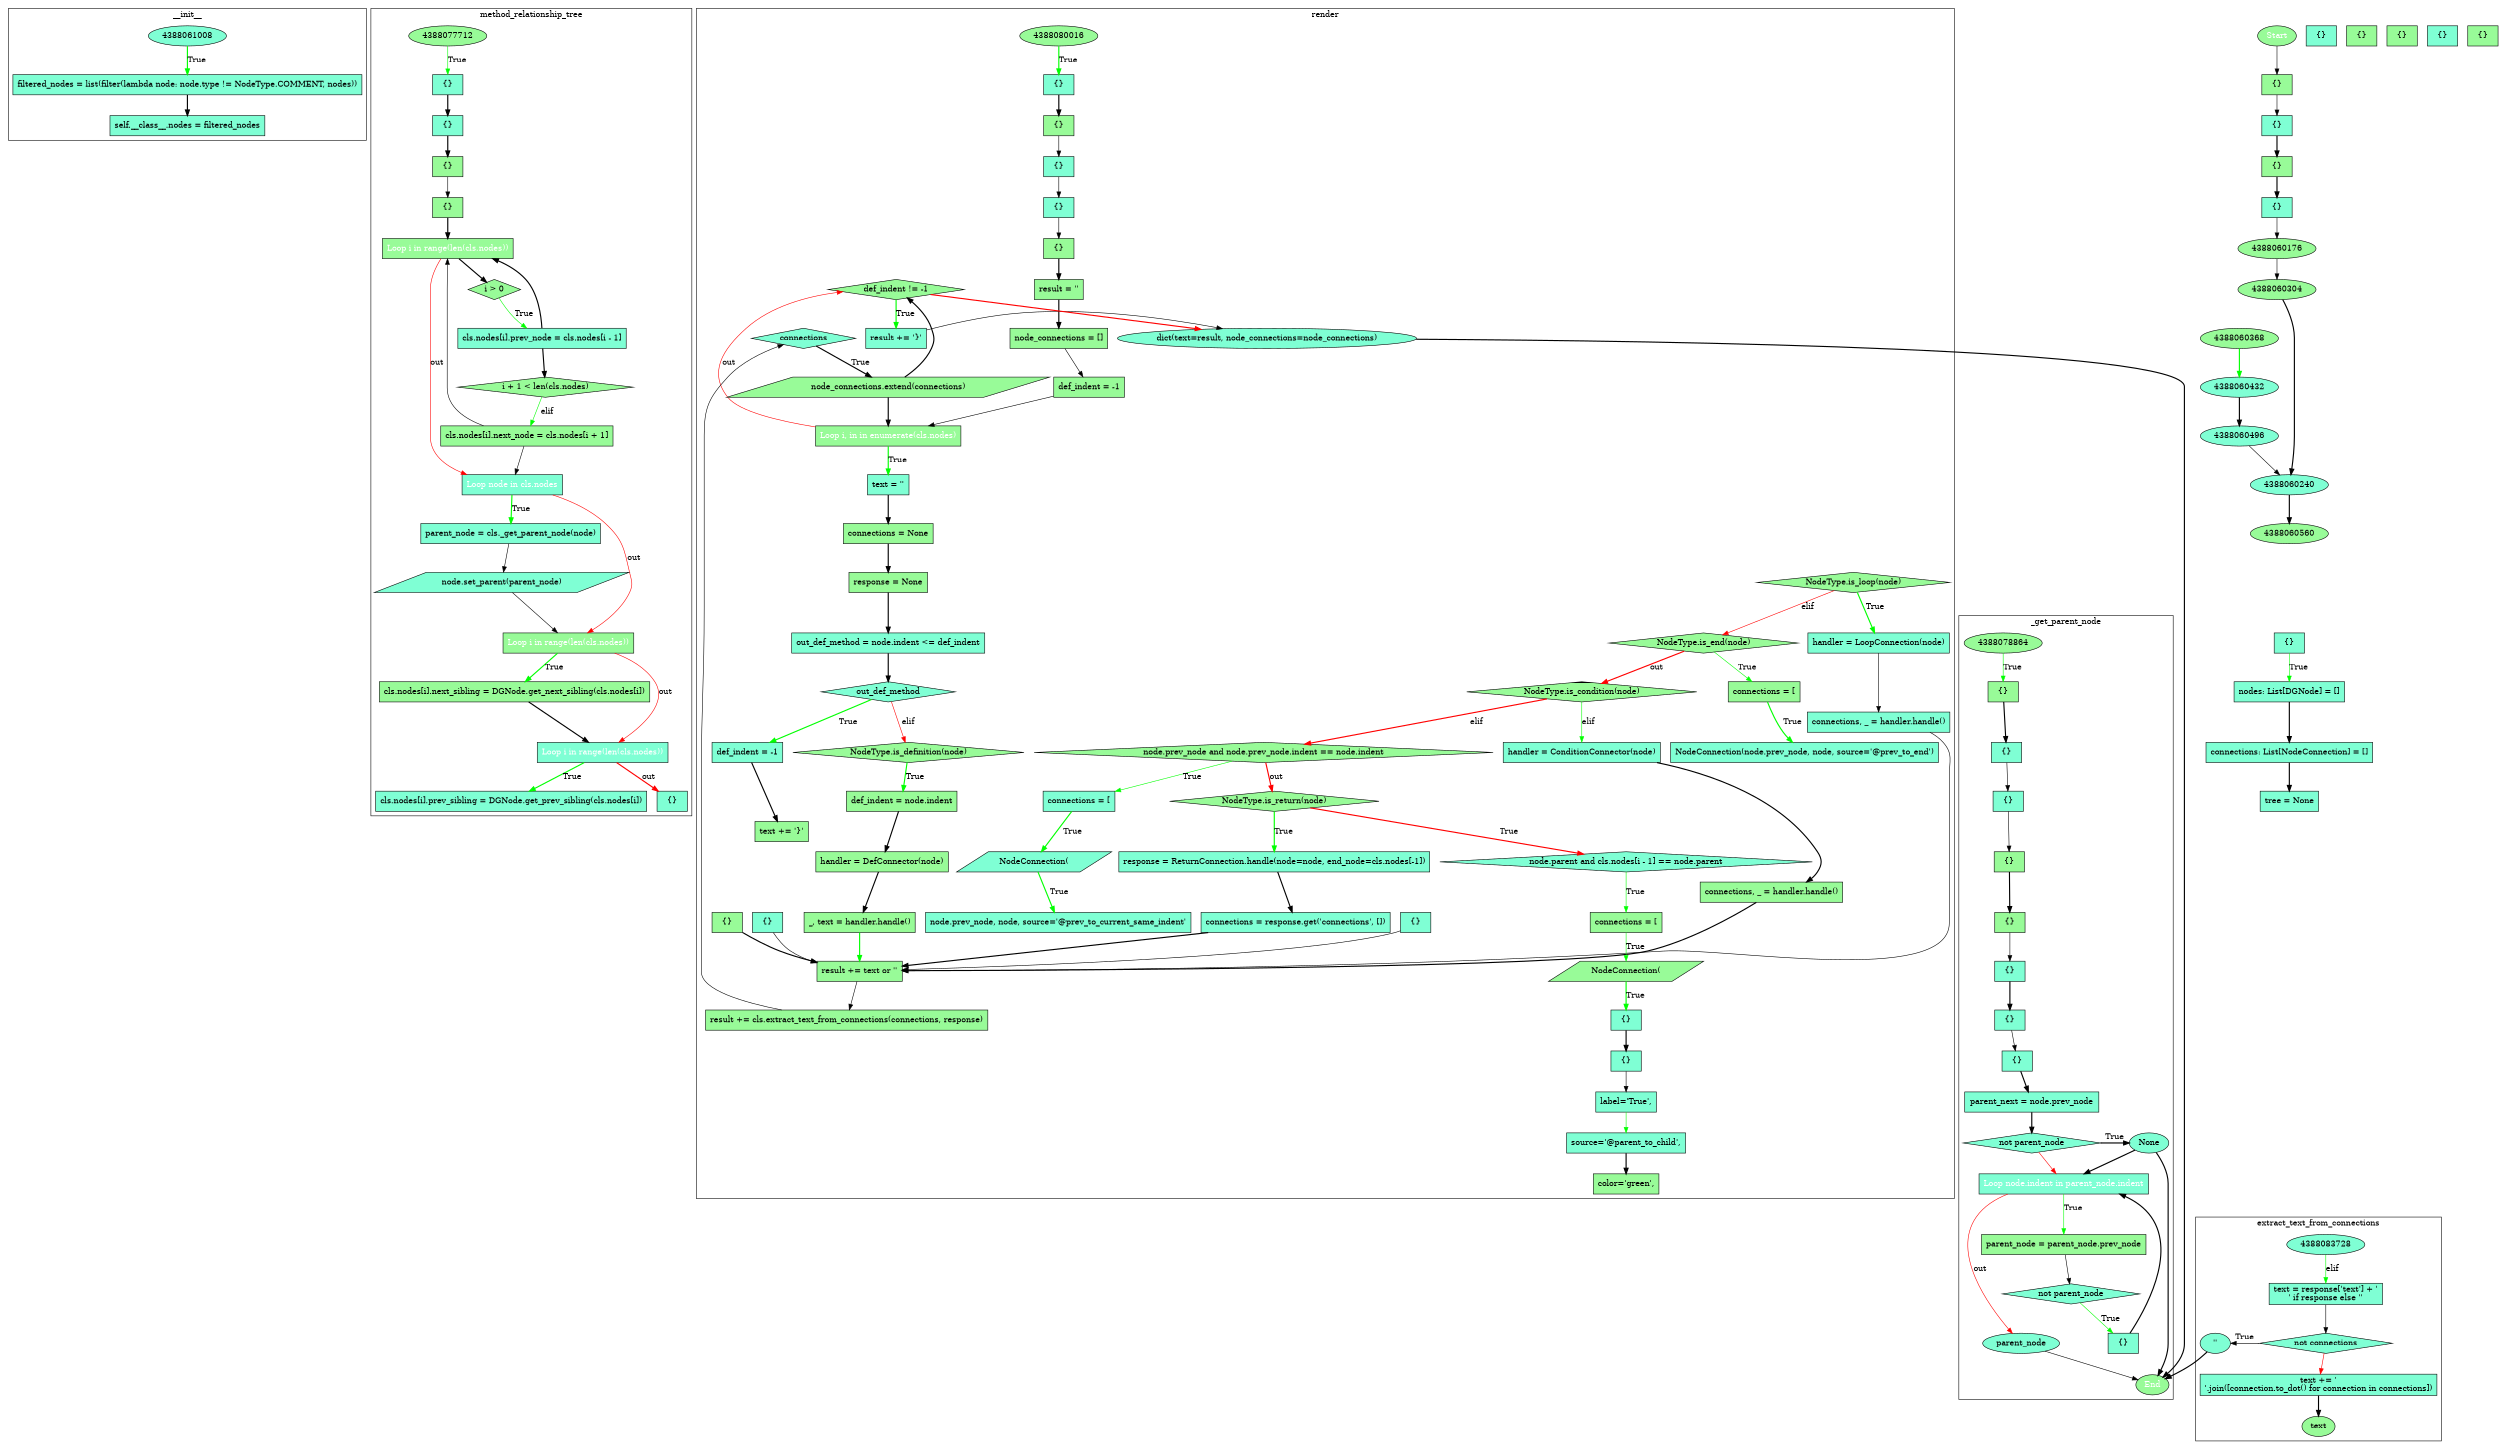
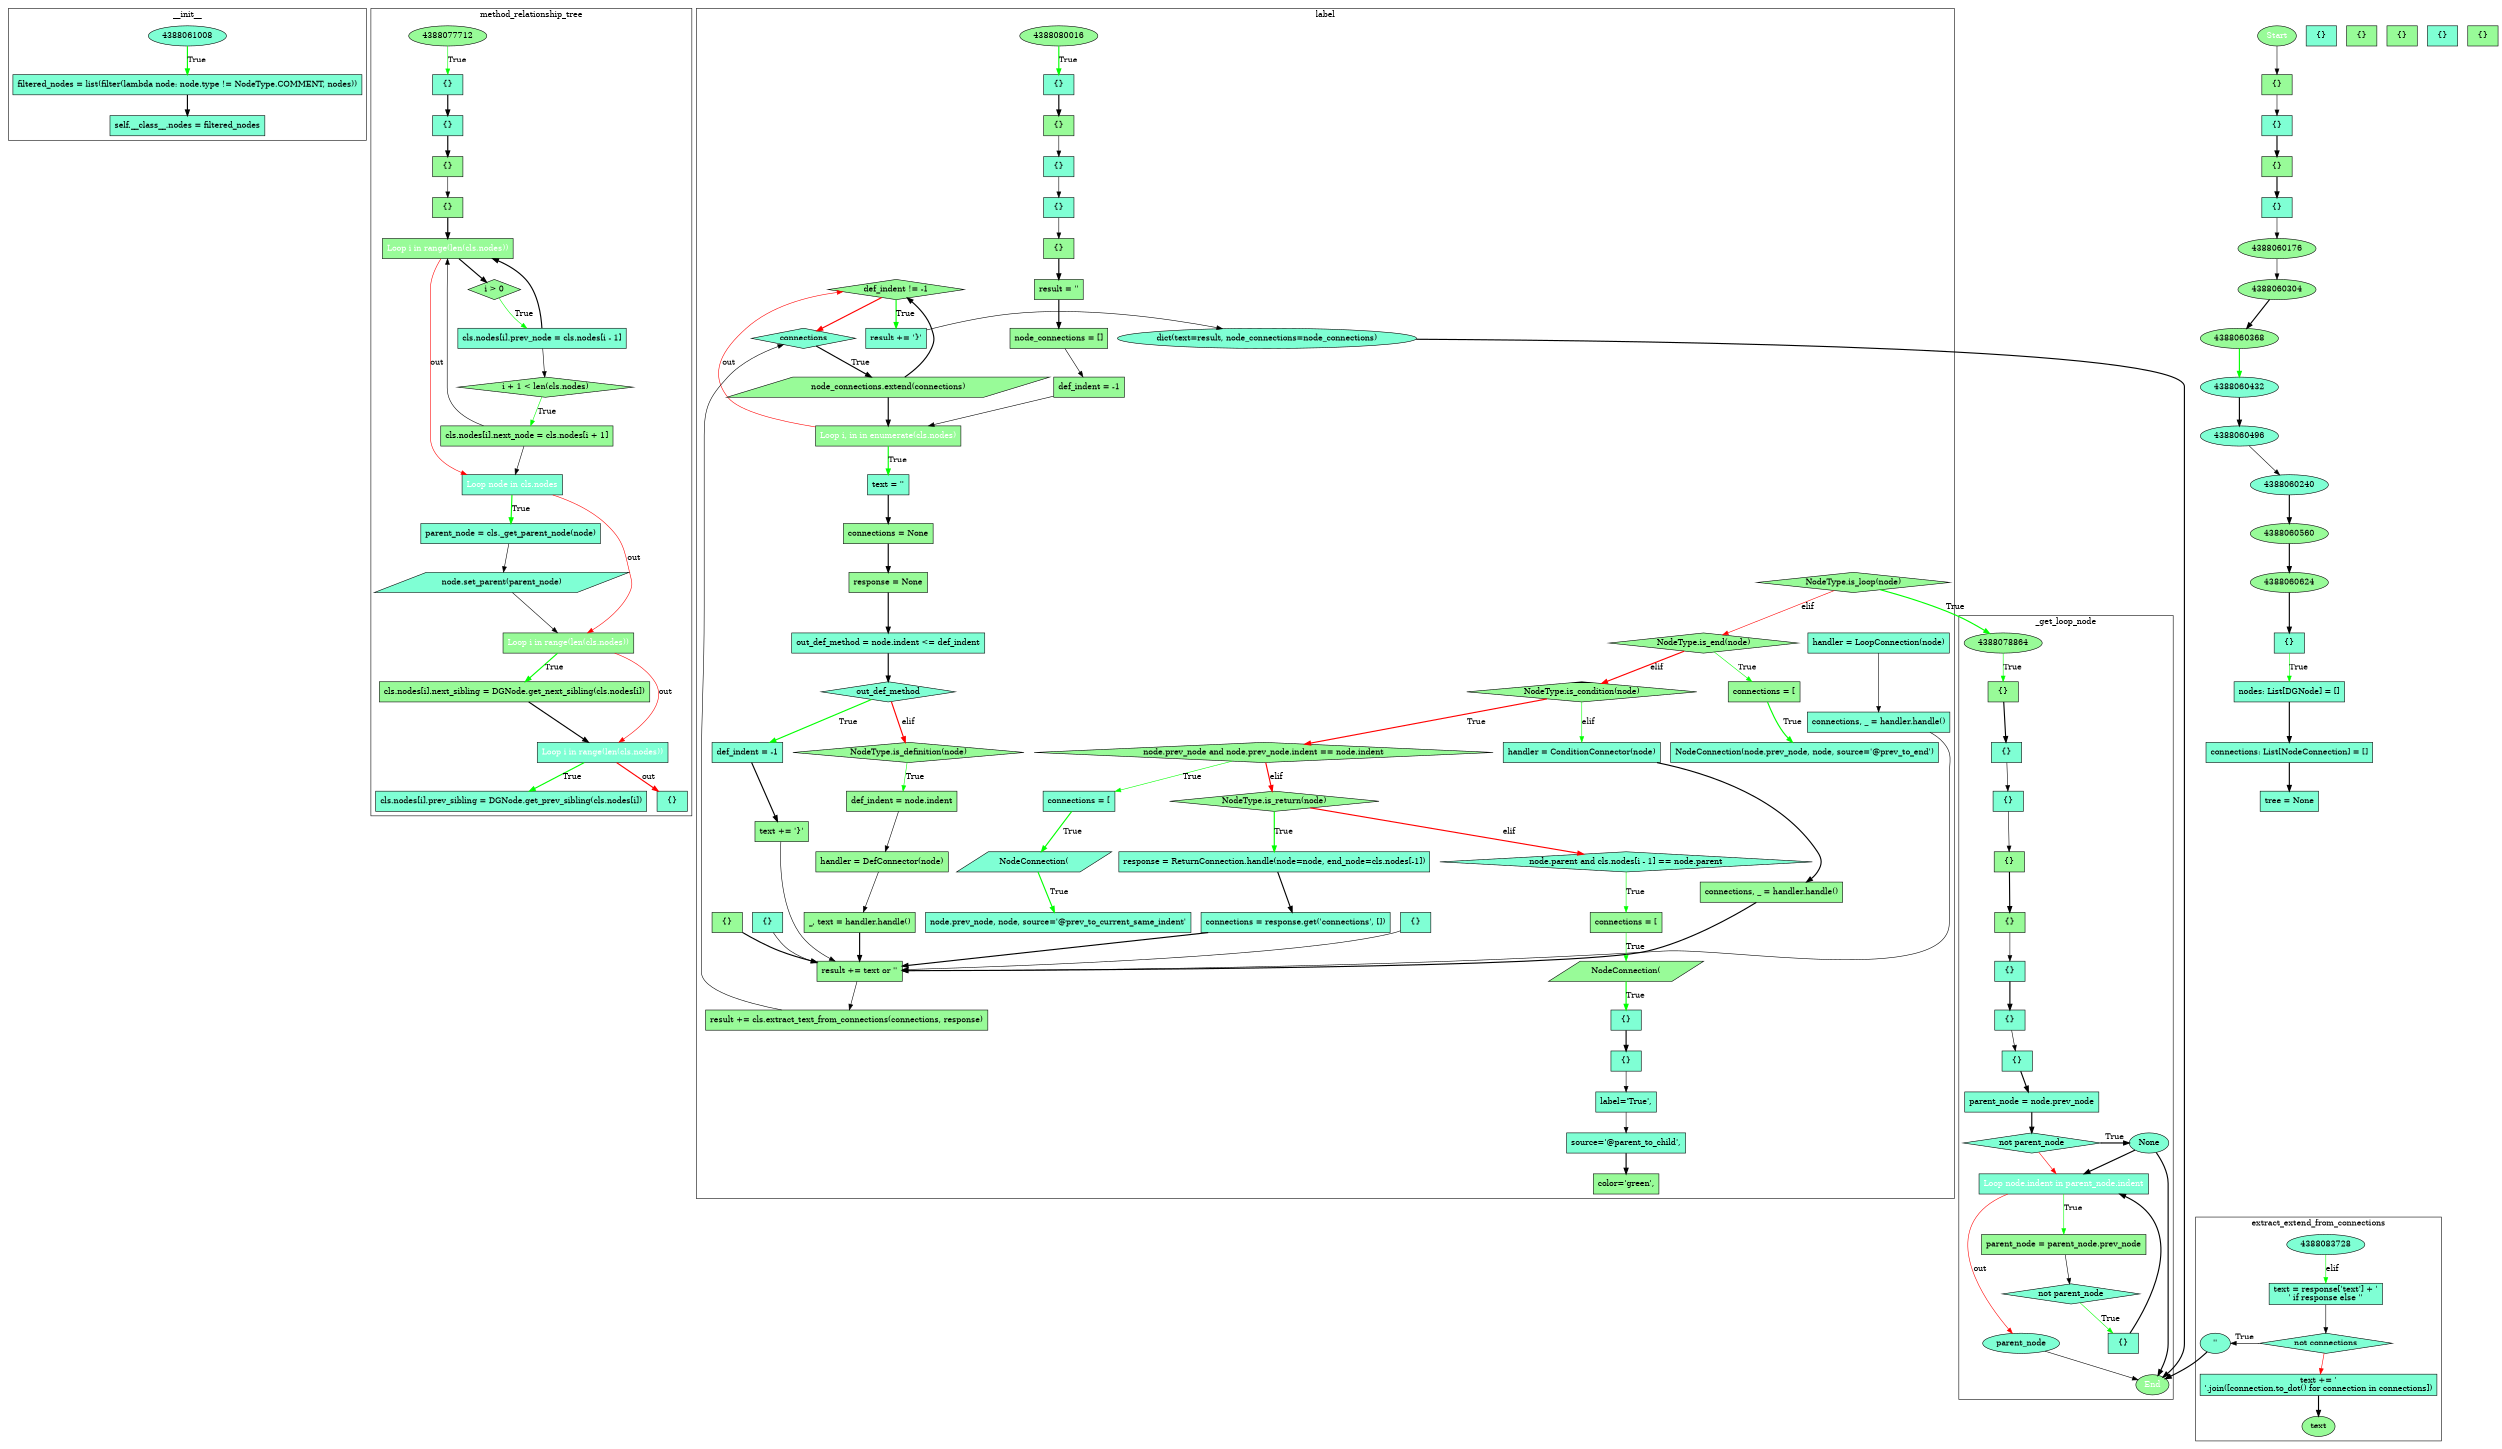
(1325, 15) -> (1325, 15)
(1036, 308) -> (852, 313)
(544, 360) -> (544, 360)
(2294, 383) -> (2260, 312)
(547, 412) -> (547, 412)
none -> (2289, 582)
(1865, 610) -> (1934, 607)
(2066, 622) -> (2066, 622)
(1657, 667) -> (1657, 667)
(897, 719) -> (897, 719)
(1477, 722) -> (1477, 722)
(905, 774) -> (905, 774)
(1276, 777) -> (1276, 777)
(893, 829) -> (893, 829)
(1509, 832) -> (1509, 832)
(872, 889) -> (872, 889)
none -> (788, 909)
(860, 944) -> (860, 944)
(2032, 1102) -> (2032, 1102)
(1626, 1120) -> (1626, 1120)
(2319, 1224) -> (2319, 1224)
